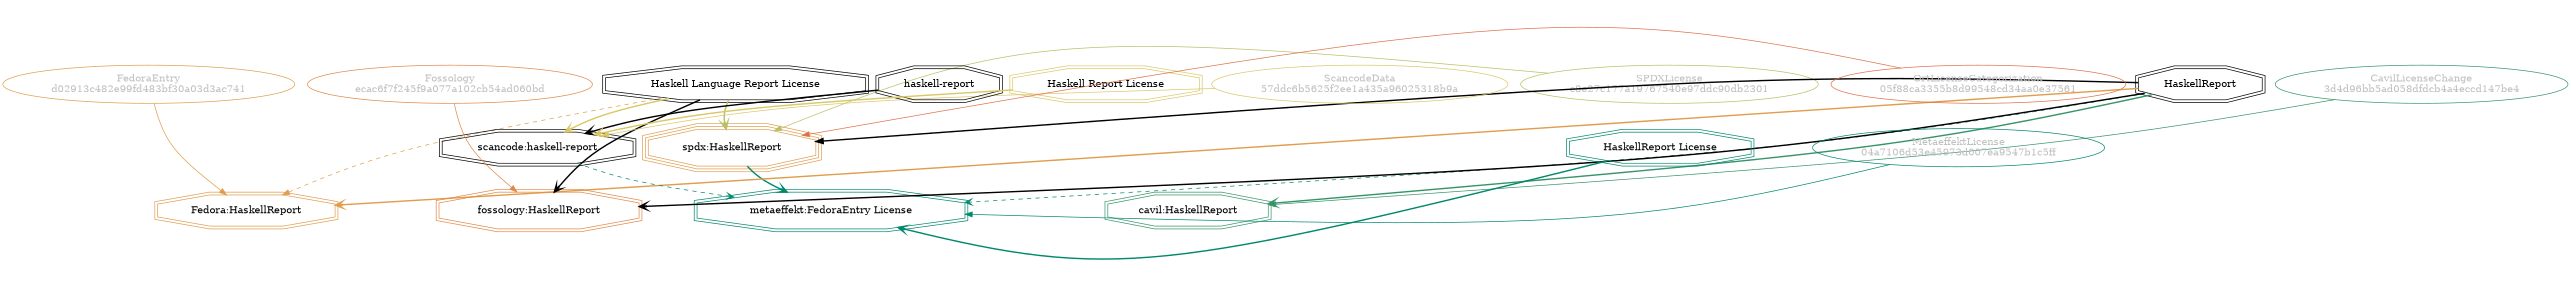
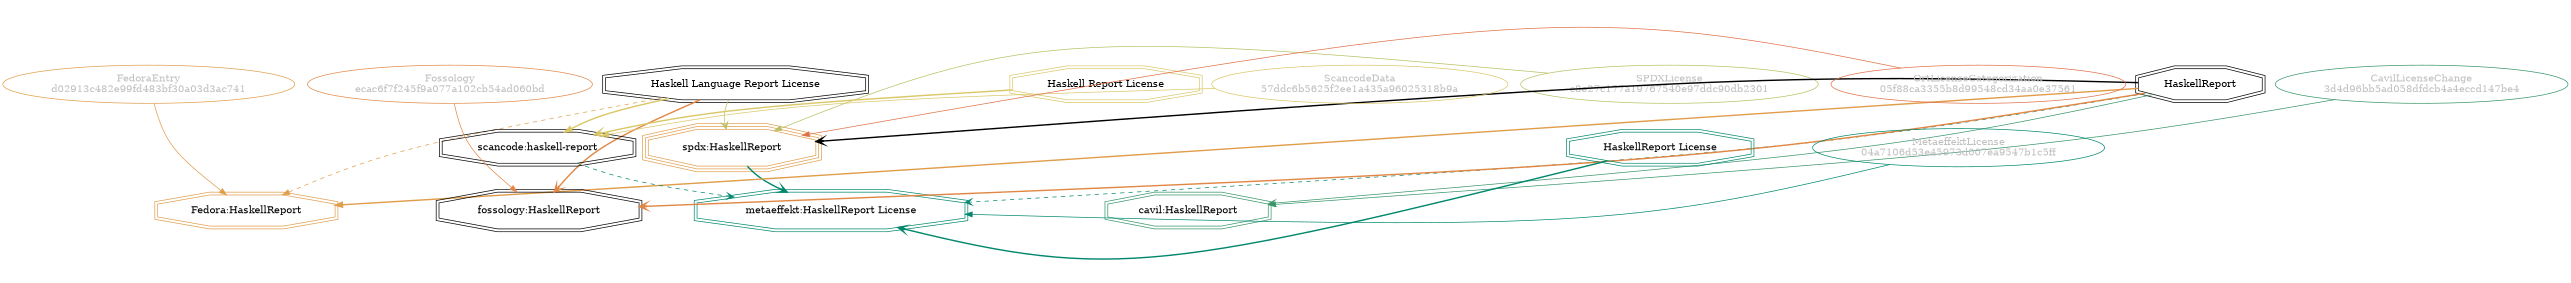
(939, 84) -> none
(1480, 95) -> (1480, 95)
(619, 110) -> (619, 110)
(725, 111) -> (726, 107)
(620, 137) -> (620, 137)
(1240, 148) -> (1240, 148)
(1716, 163) -> (1716, 163)
(1210, 183) -> (1210, 183)
(539, 211) -> (539, 211)
(831, 211) -> (831, 211)
